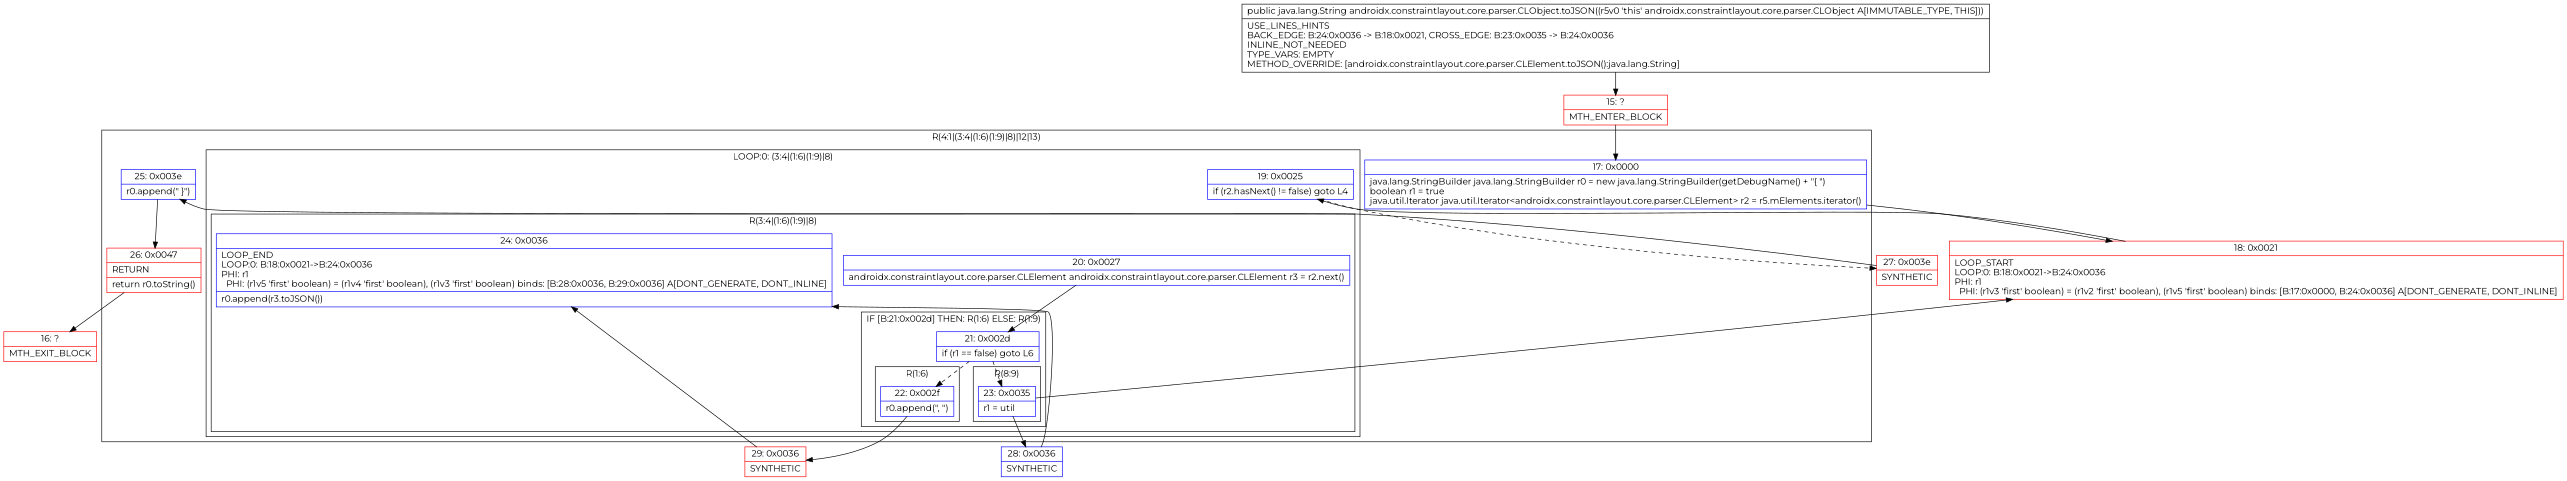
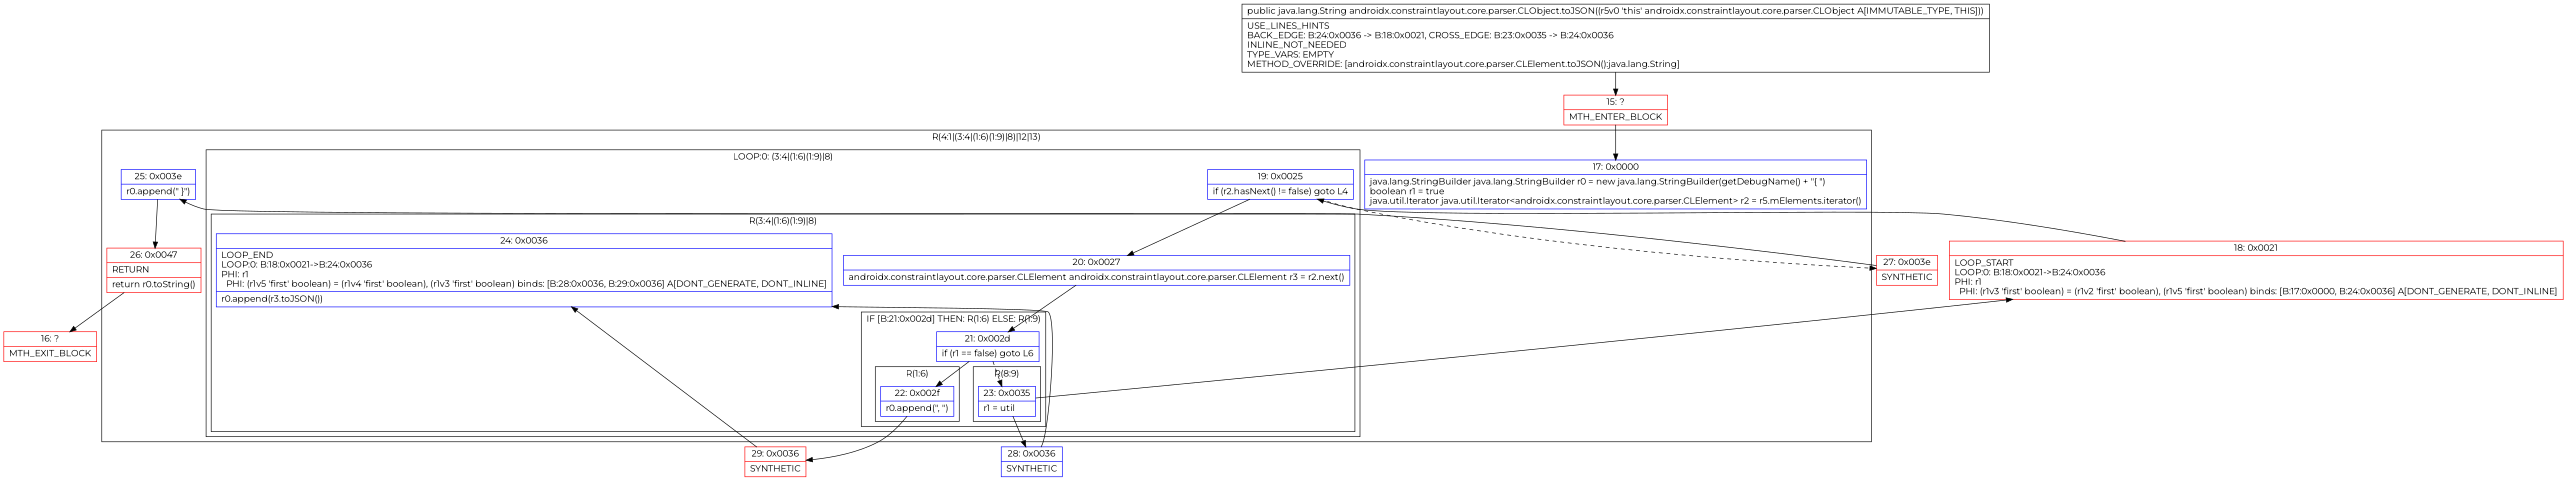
(1987, 220) -> none
none -> (1192, 226)
(955, 372) -> (955, 372)
